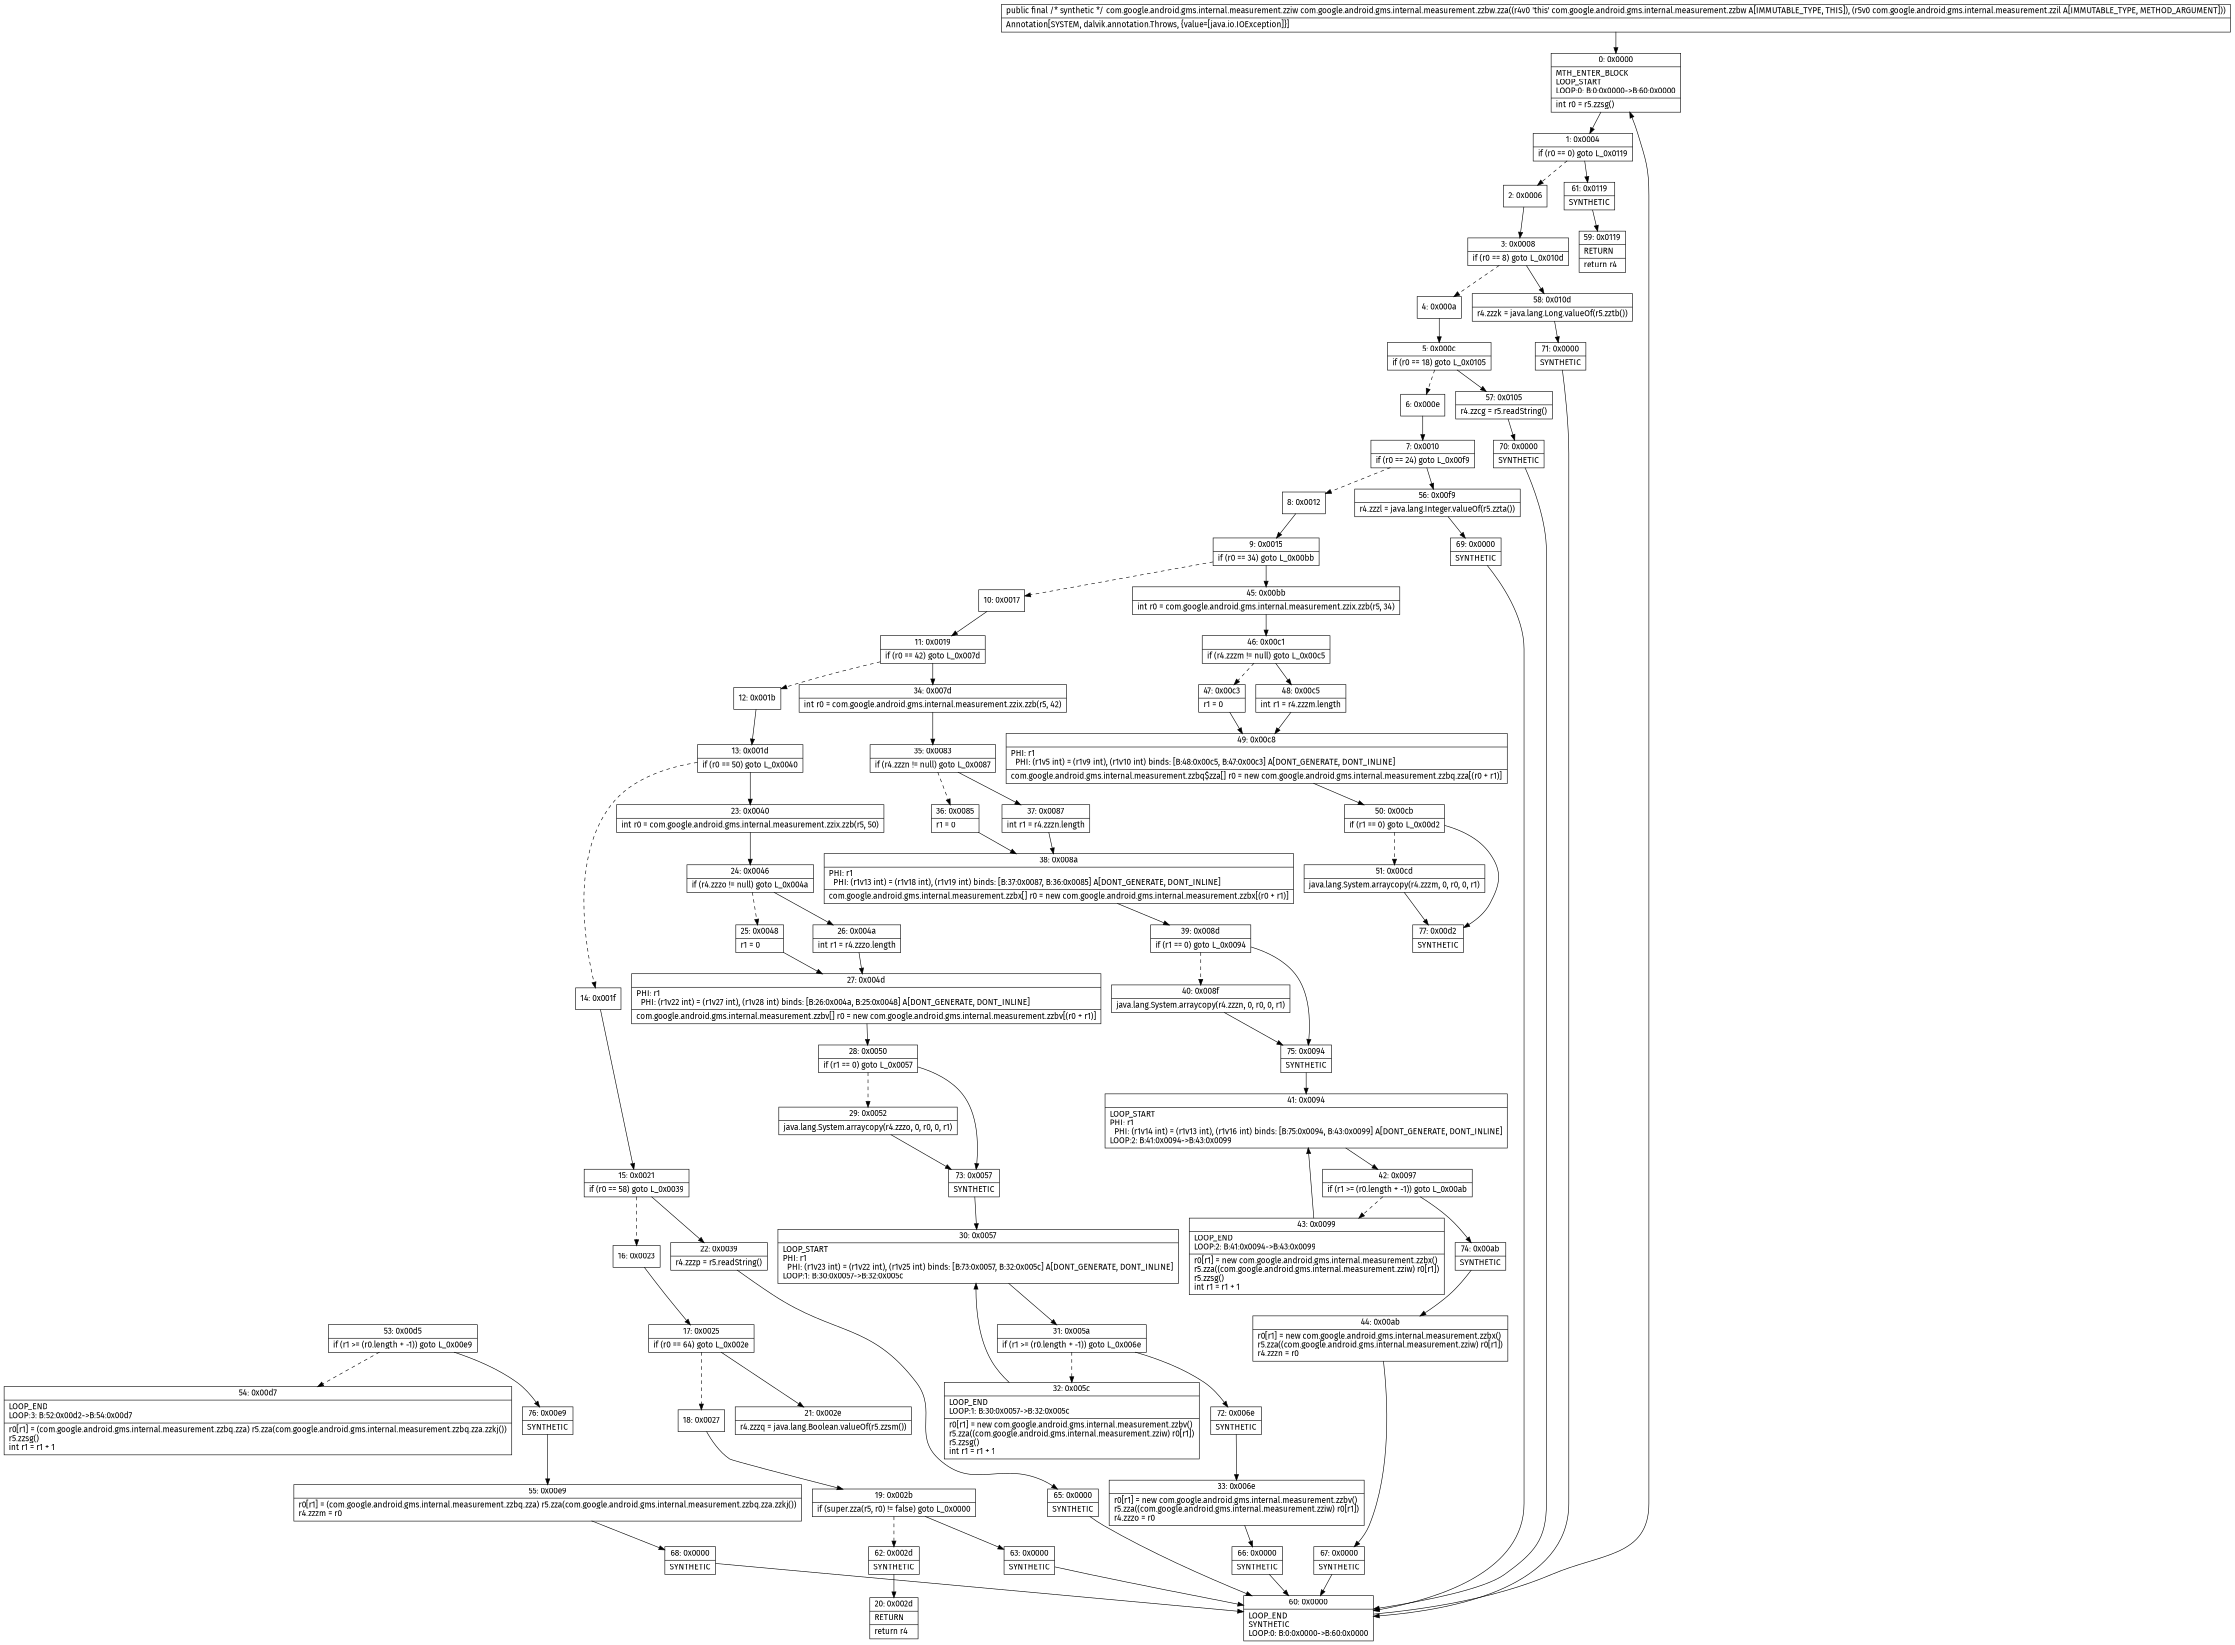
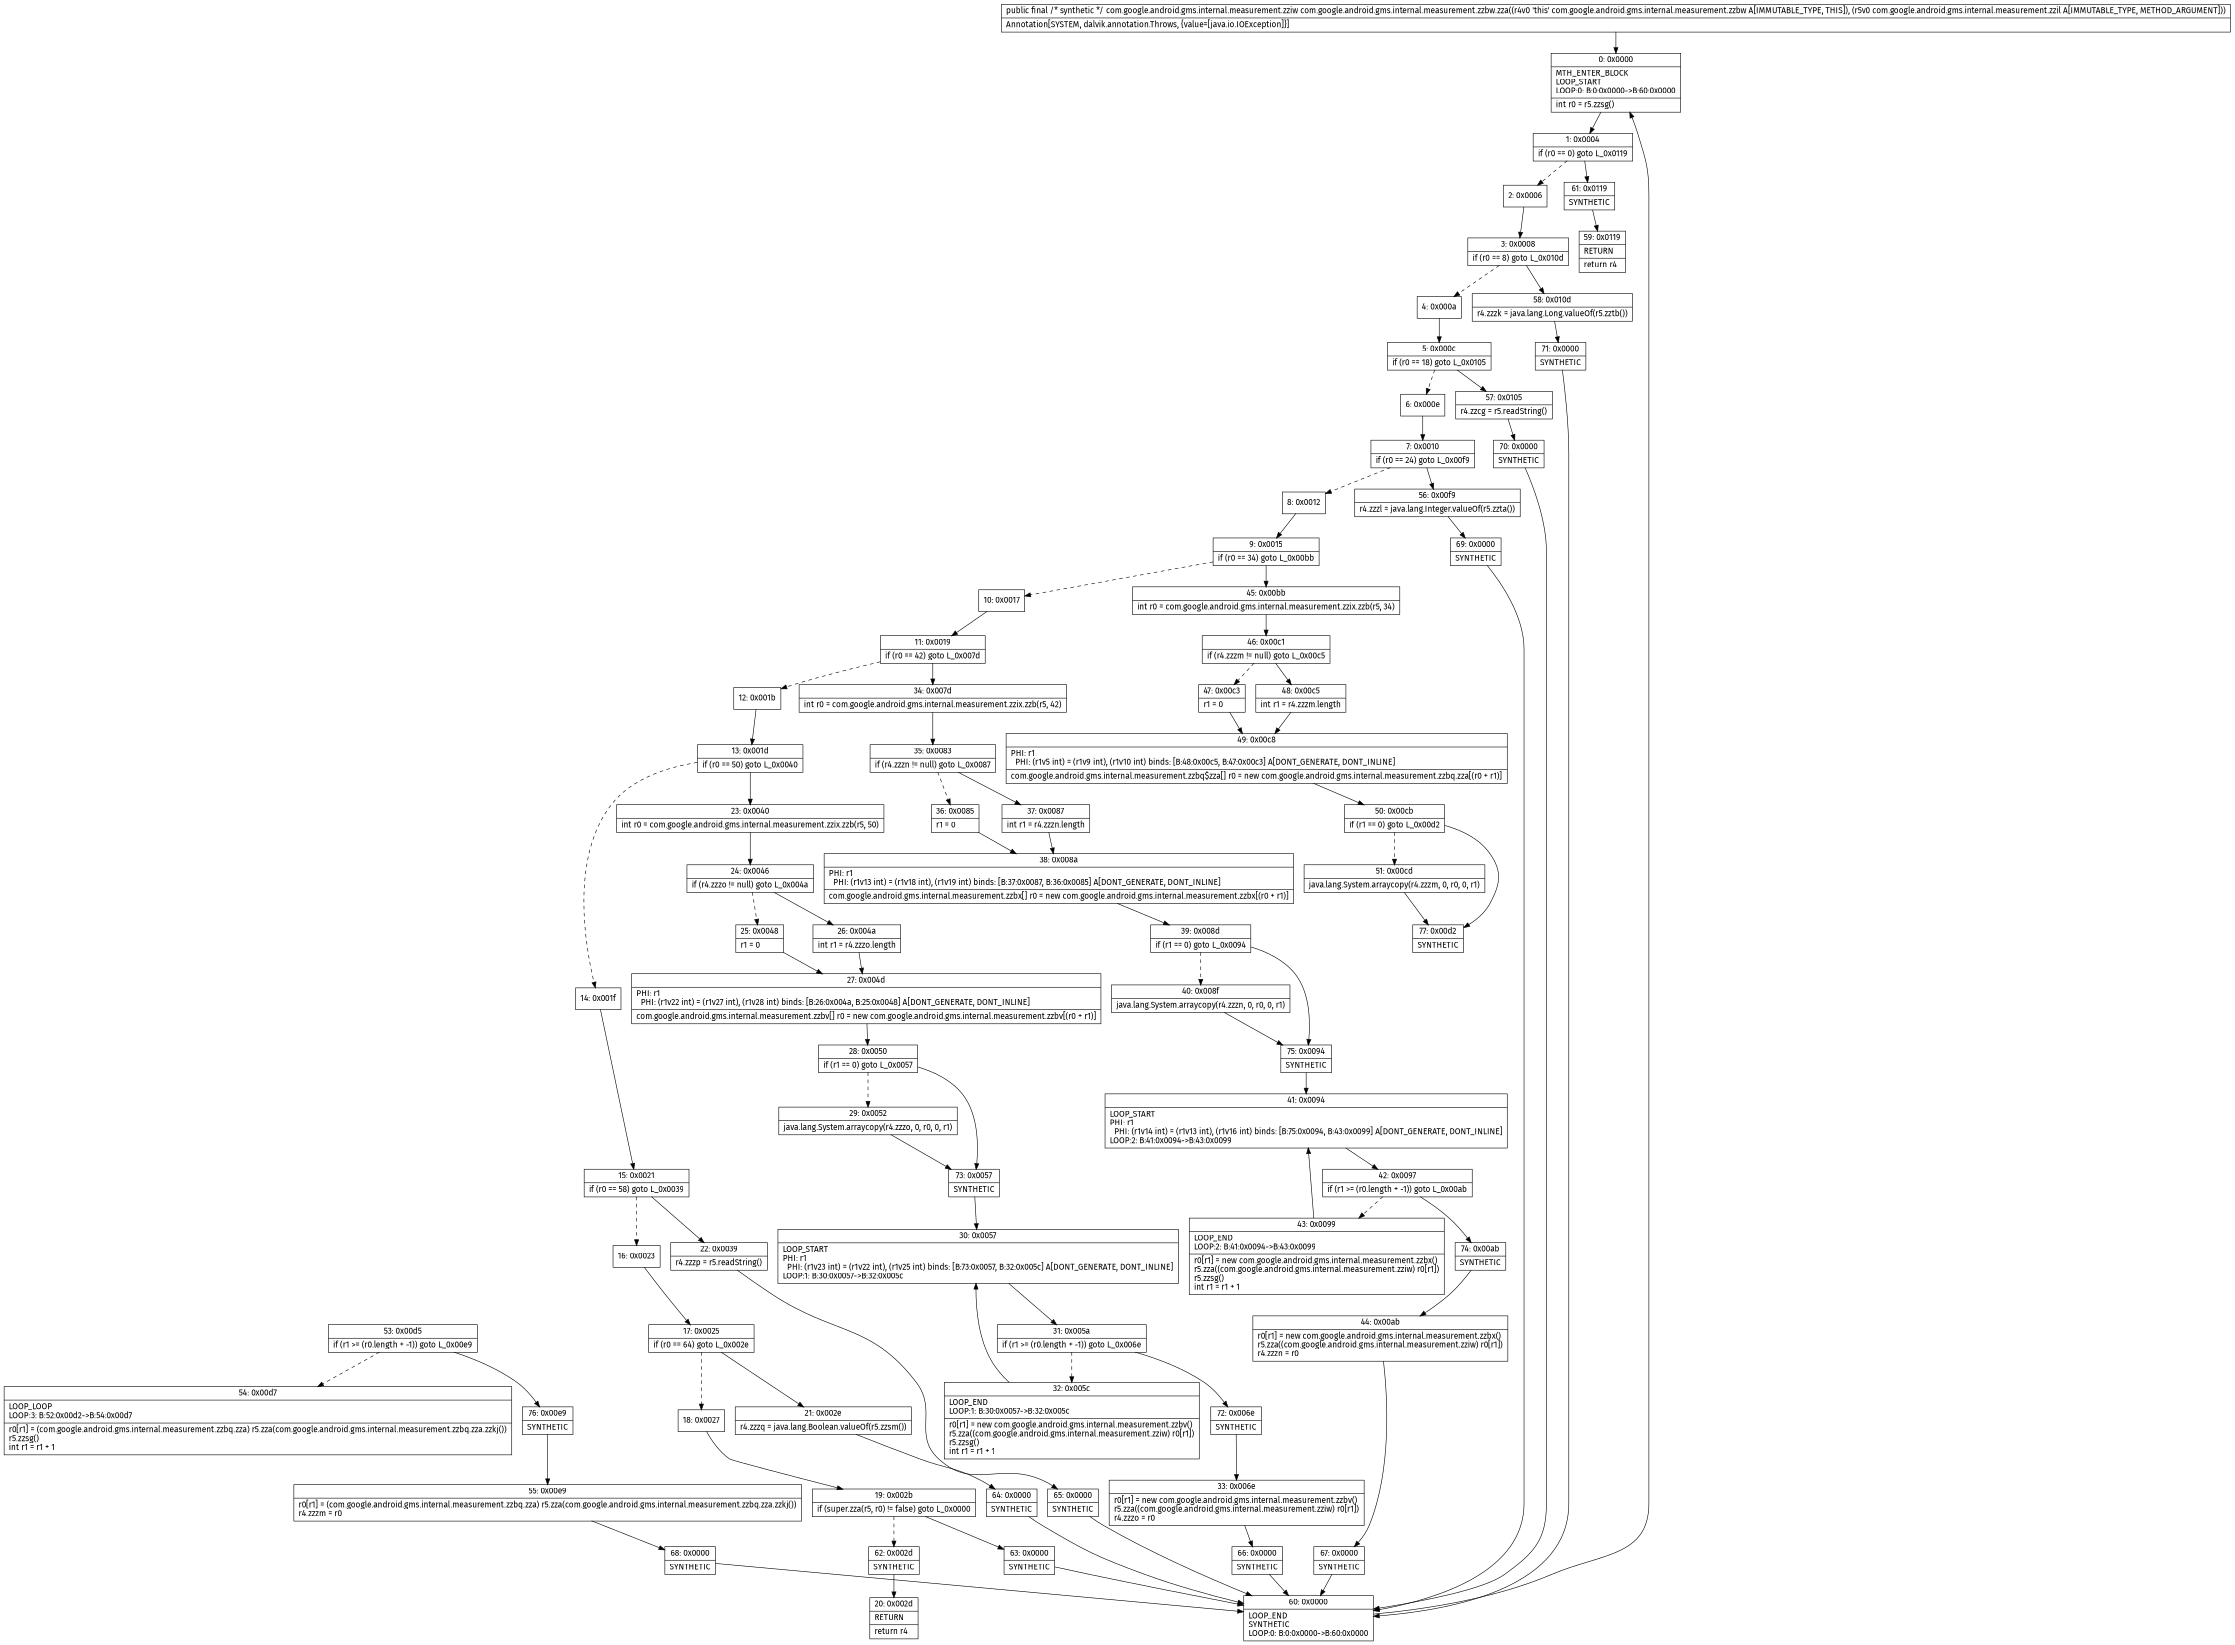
(29, 1407) -> (31, 1407)
none -> (1012, 1503)
